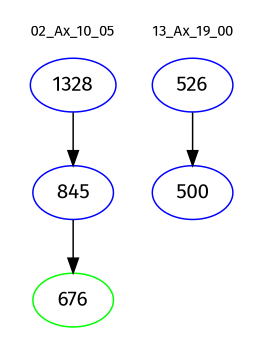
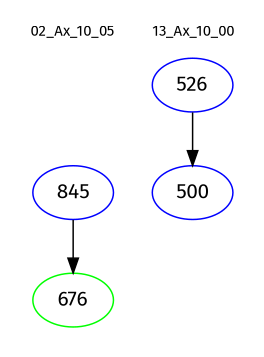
(193, 32) -> (193, 32)
(73, 85) -> none
